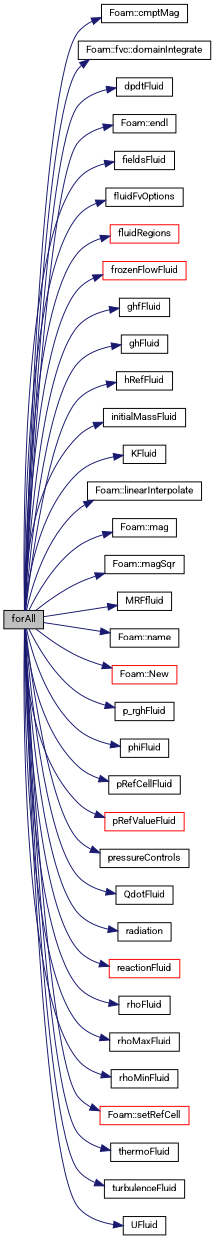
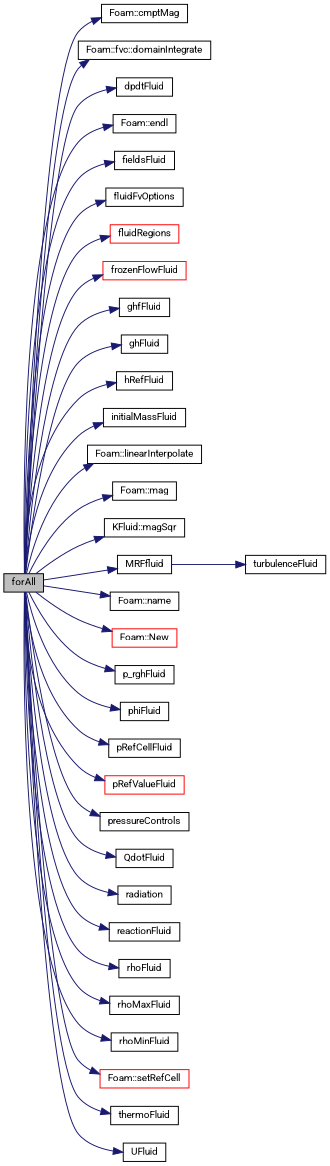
(145, 454) -> none
(145, 565) -> (145, 528)
(39, 912) -> (204, 565)
(145, 969) -> (145, 932)
